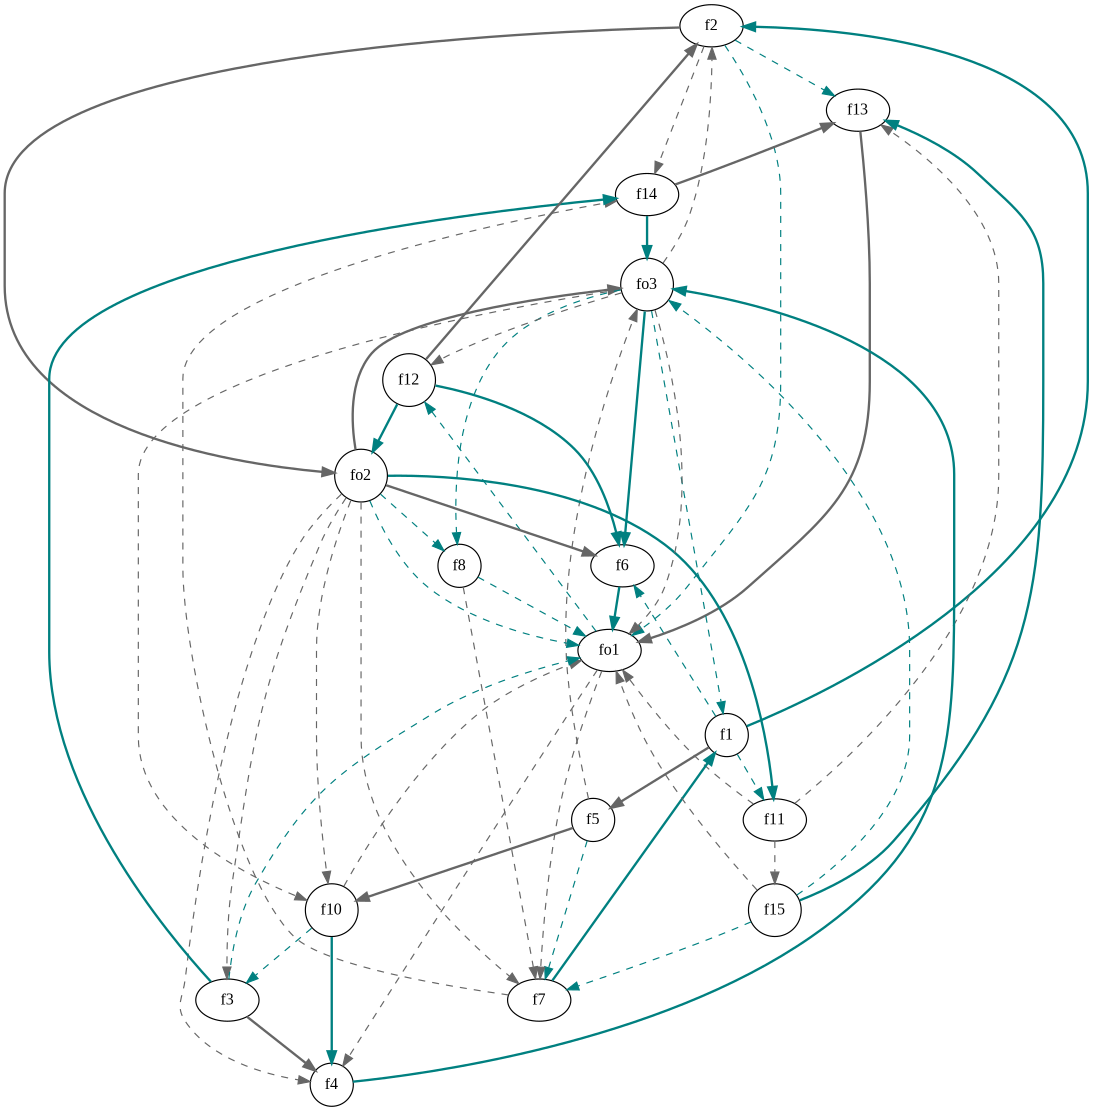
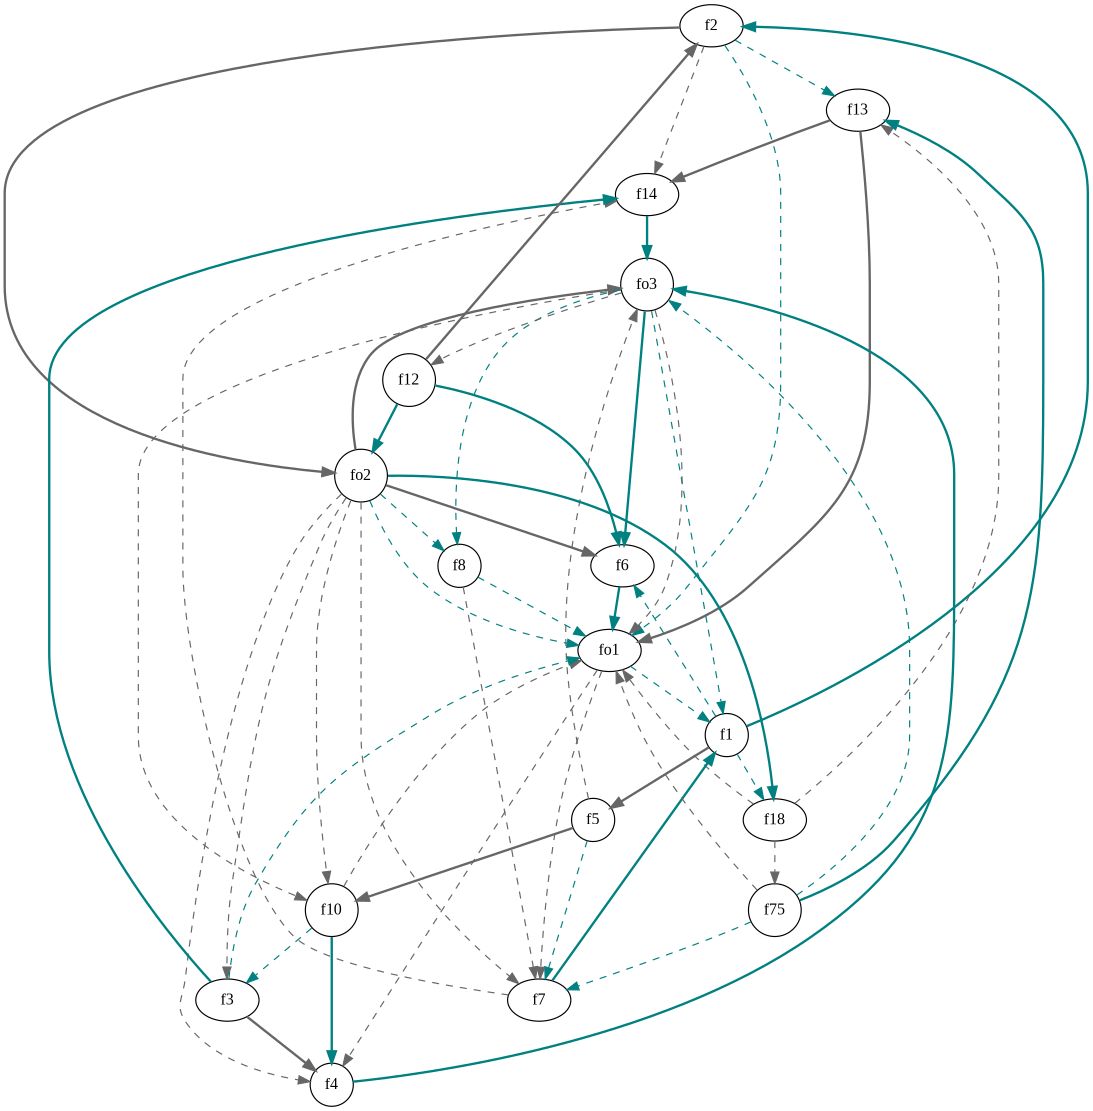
(749, 157) -> (756, 148)
(702, 165) -> none
(510, 516) -> (665, 691)
(775, 820) -> (775, 820)
(775, 910) -> (775, 910)
